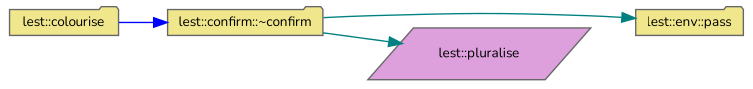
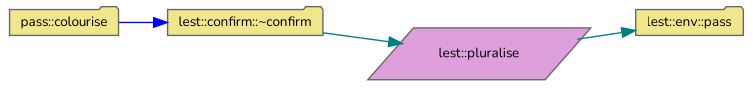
(473, 14) -> (599, 36)
(64, 22) -> (64, 22)
